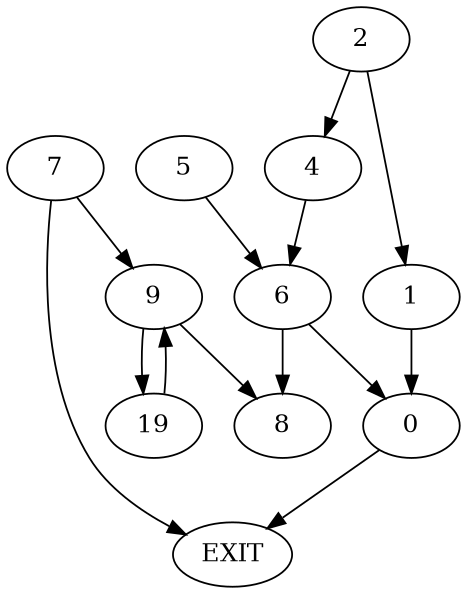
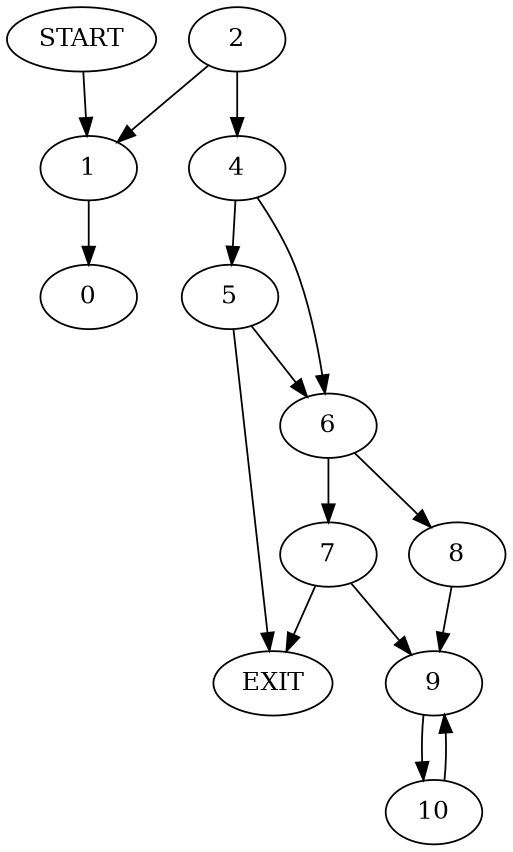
none -> (82, 39)
none -> (234, 224)
(212, 355) -> (447, 610)
(340, 355) -> (328, 481)
(154, 426) -> (434, 812)
(331, 484) -> (250, 481)
